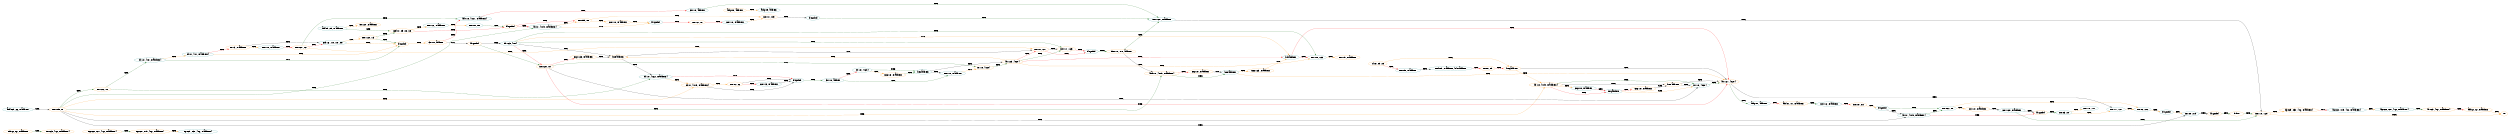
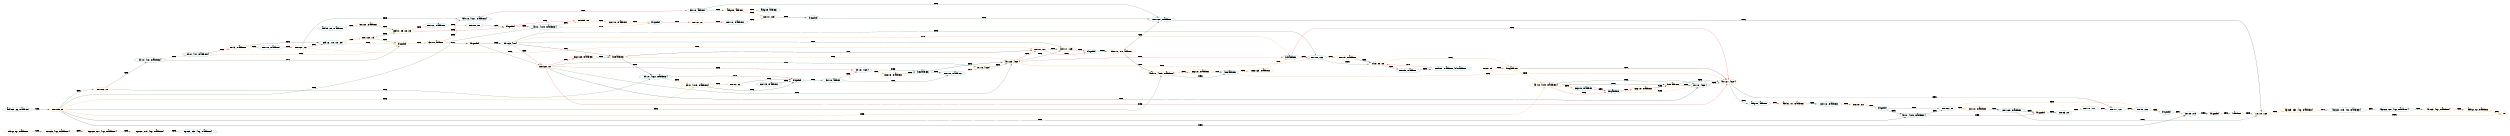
none -> (715, 10)
(675, 17) -> (752, 14)
(367, 30) -> (384, 28)
none -> (1362, 61)
none -> (1344, 64)
none -> (702, 68)
(1476, 68) -> (1410, 66)
(749, 84) -> none
none -> (788, 94)
(2090, 114) -> (2102, 109)
(2237, 114) -> (2237, 114)
(2261, 114) -> (2261, 114)
none -> (78, 132)
